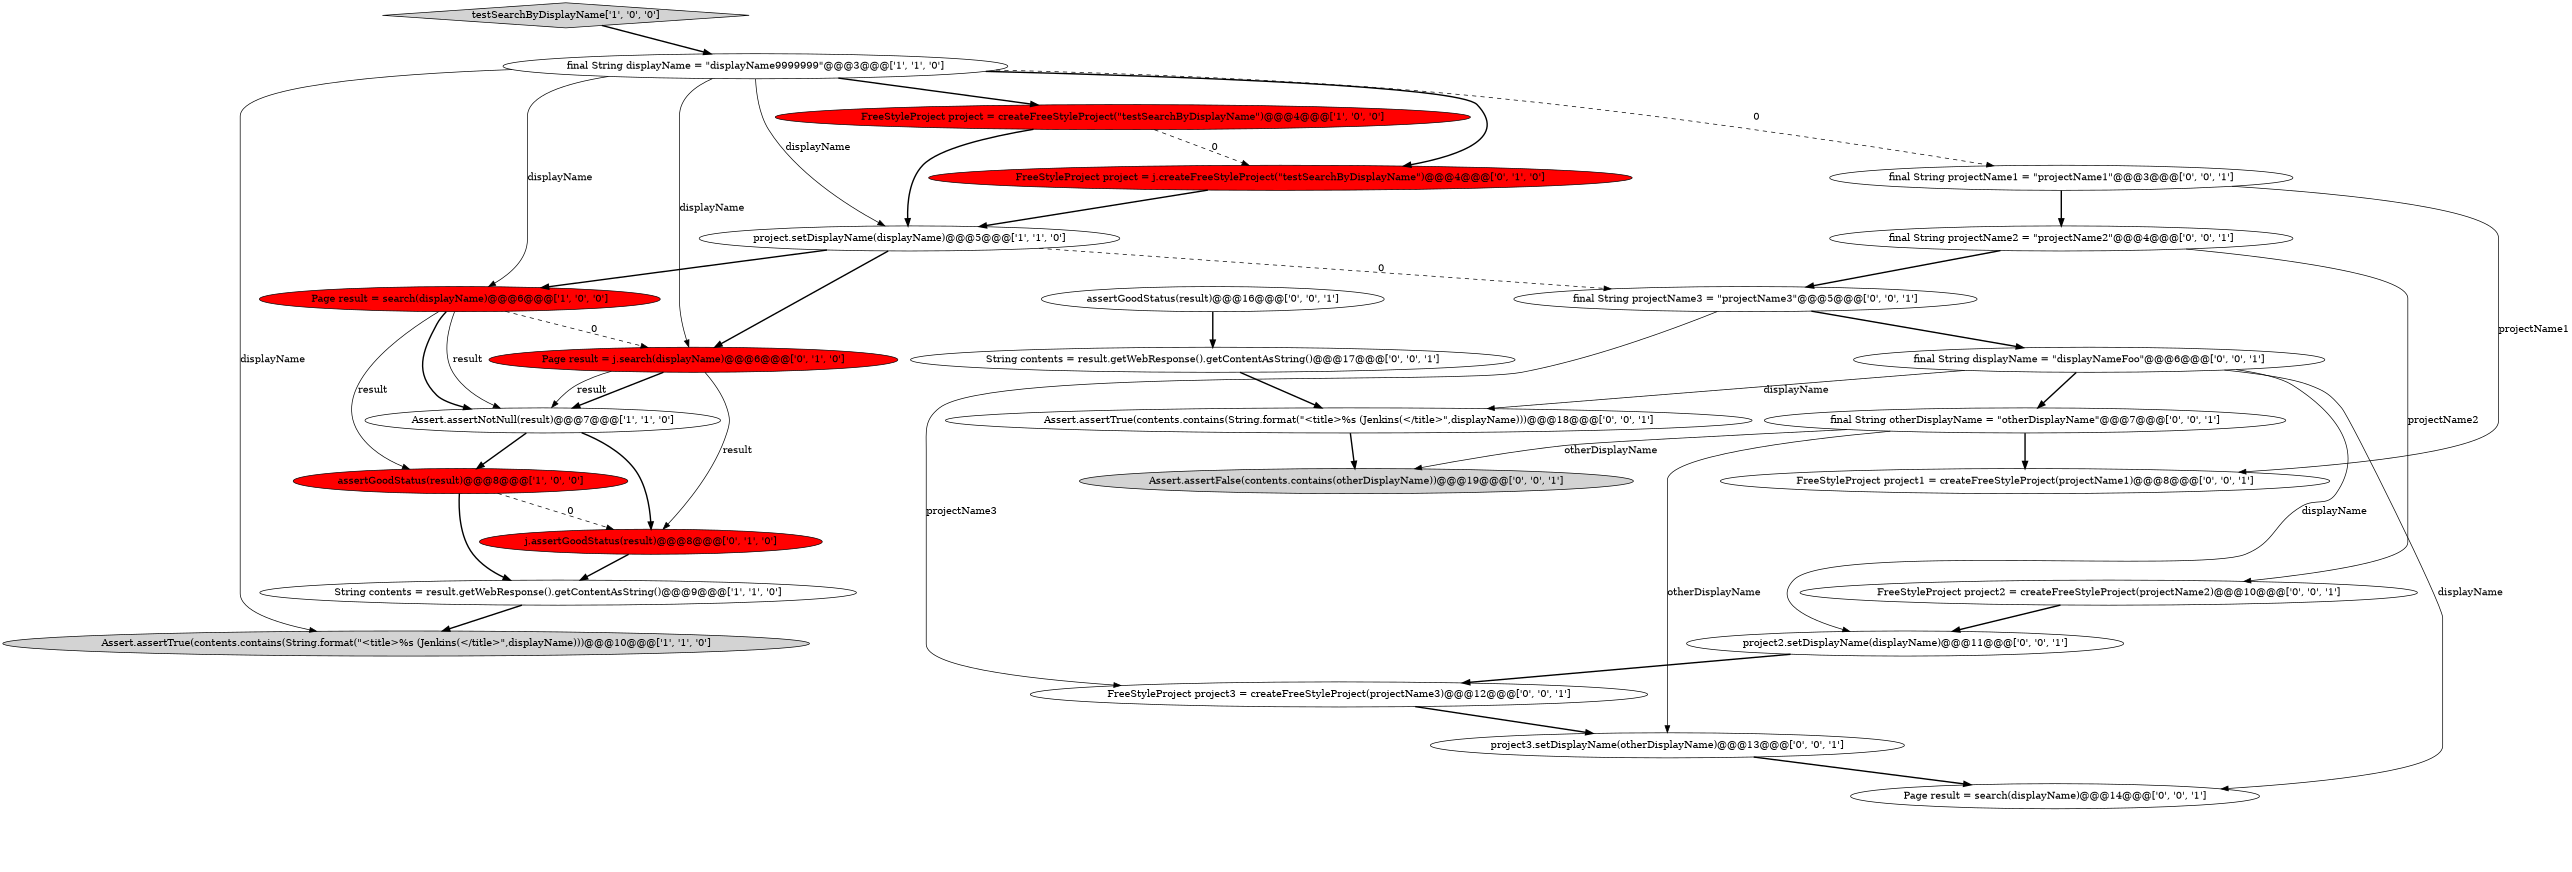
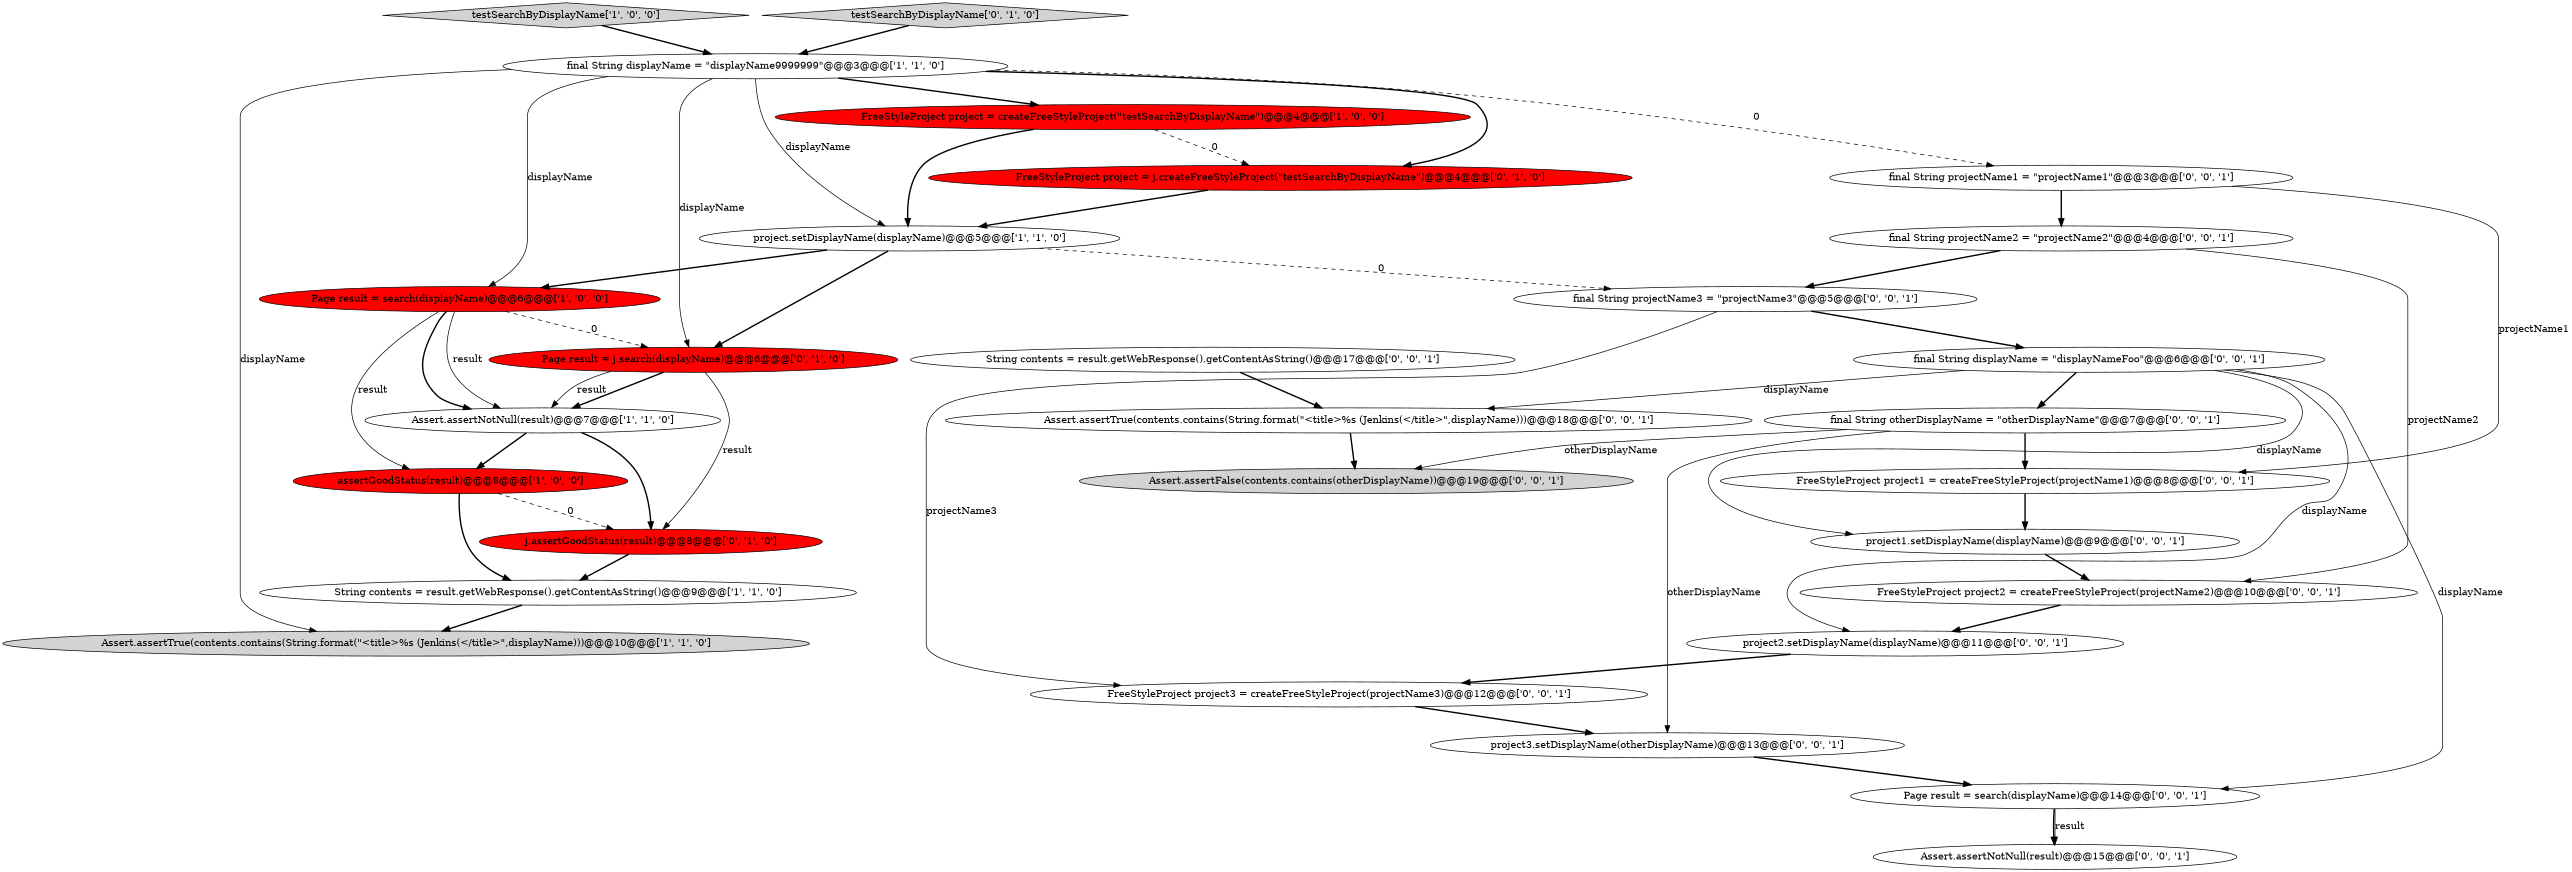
none -> (945, 15)
(1213, 299) -> none
none -> (2025, 542)
none -> (2055, 857)
